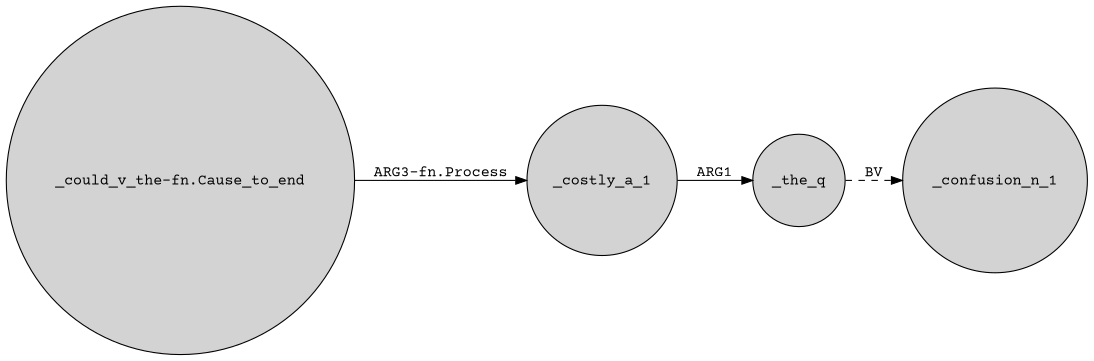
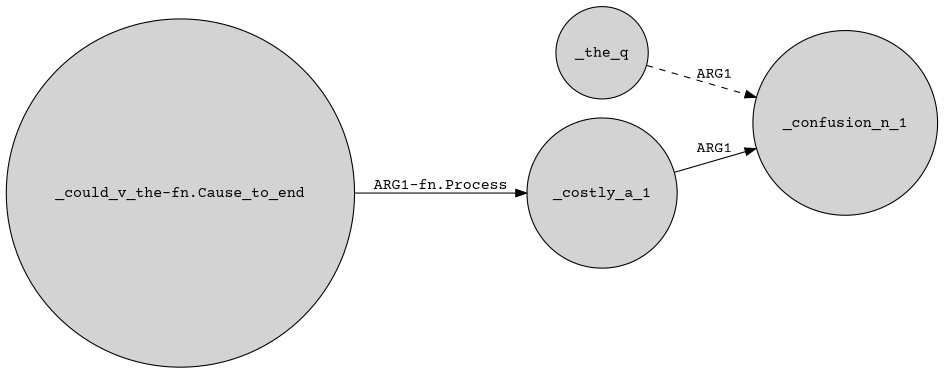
(441, 172) -> (441, 185)
(874, 172) -> (715, 74)
(710, 180) -> (710, 162)
